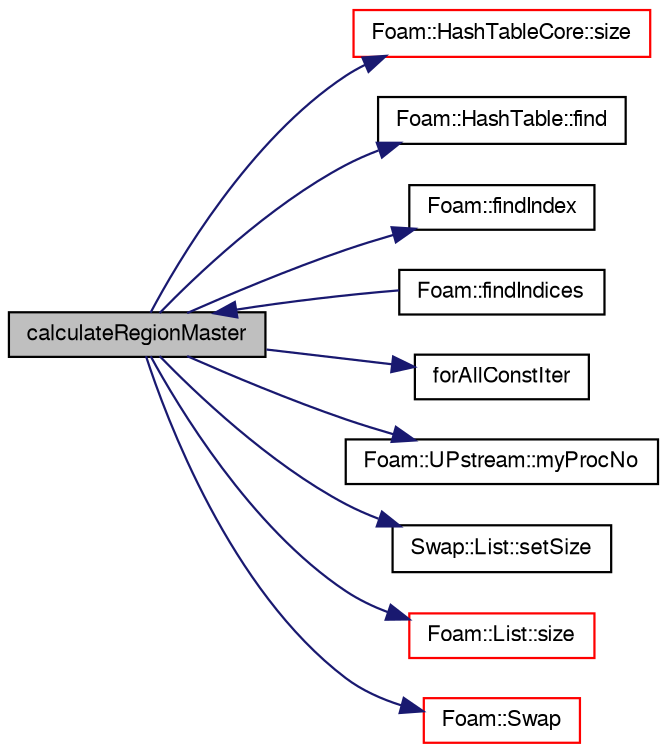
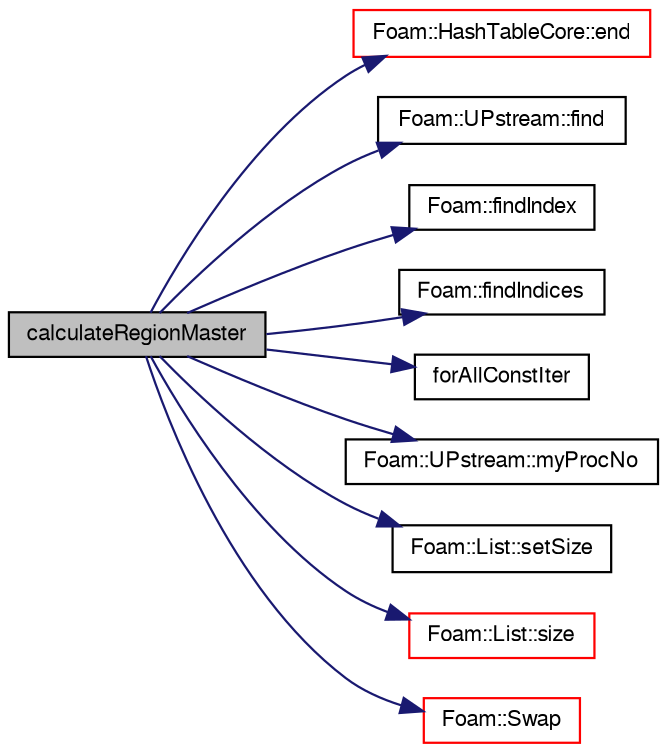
(502, 33) -> (502, 33)
(502, 120) -> (502, 120)
(318, 299) -> (335, 327)
(502, 549) -> (502, 549)
